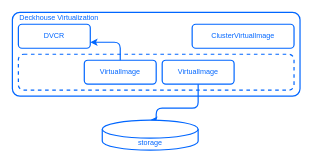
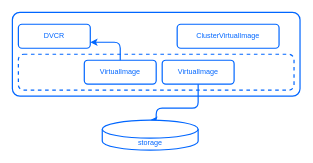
(60, 18) -> none
(243, 36) -> (228, 36)
